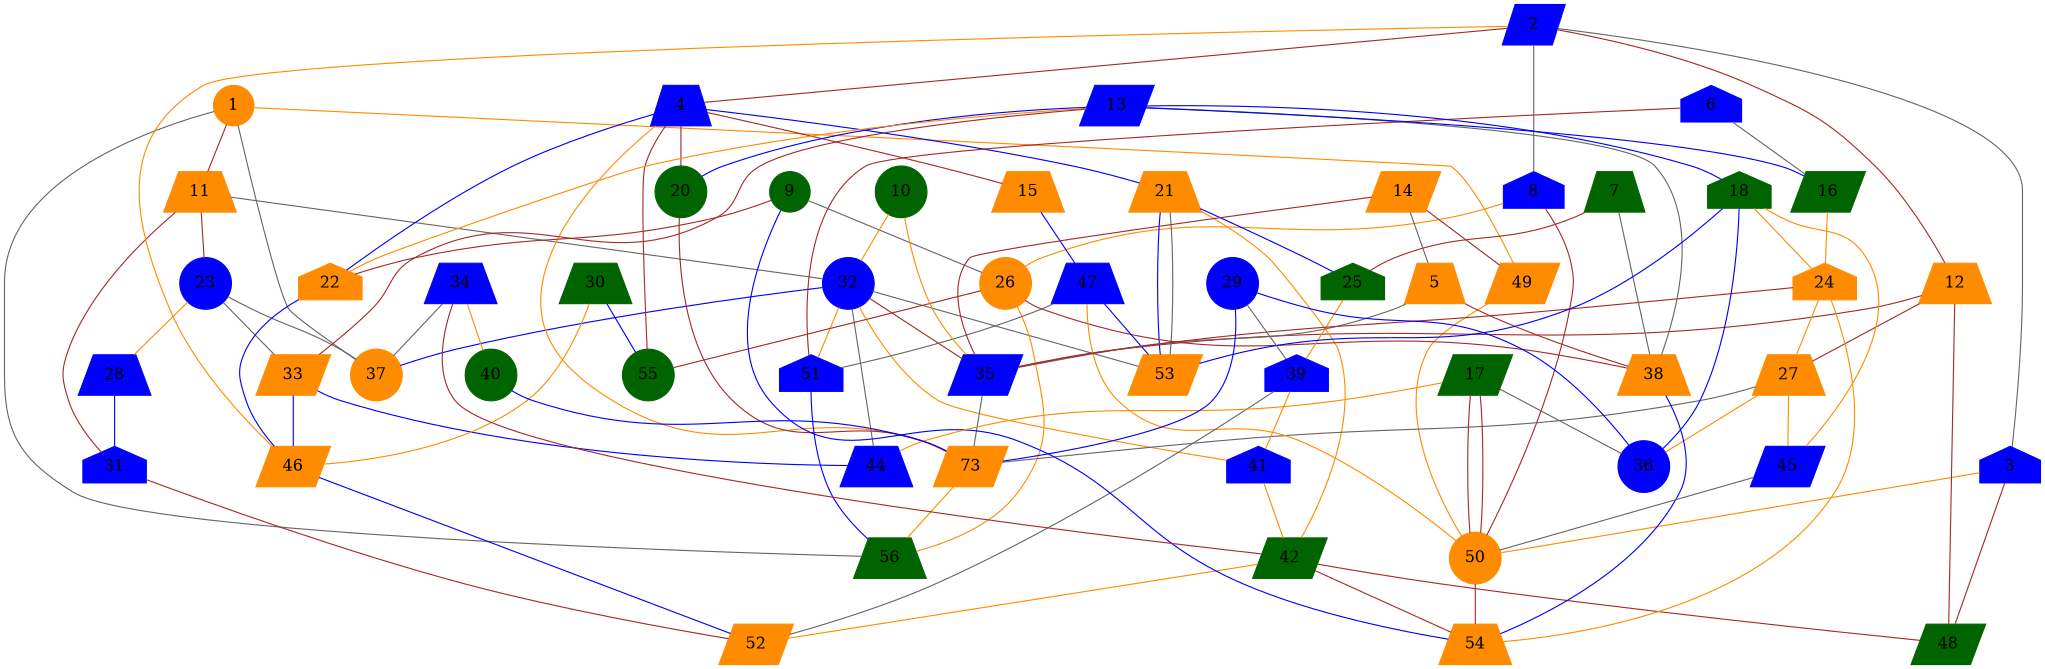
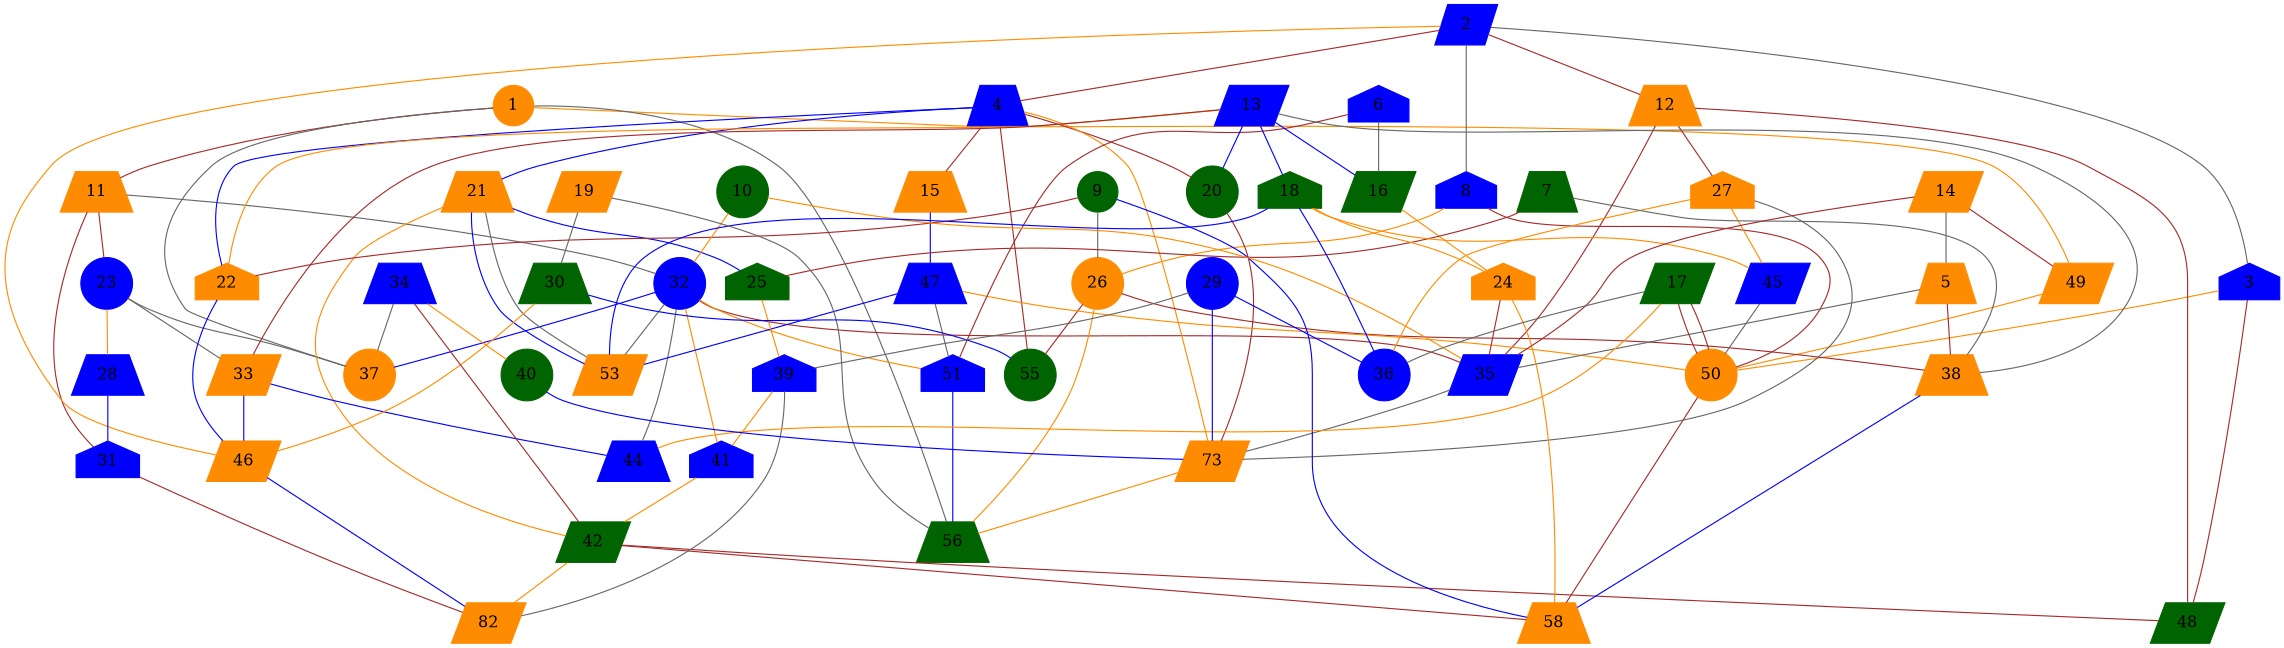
none -> (584, 192)
(1807, 327) -> none
(1789, 375) -> (1722, 192)
(756, 644) -> (489, 623)
(1475, 644) -> (1554, 623)
